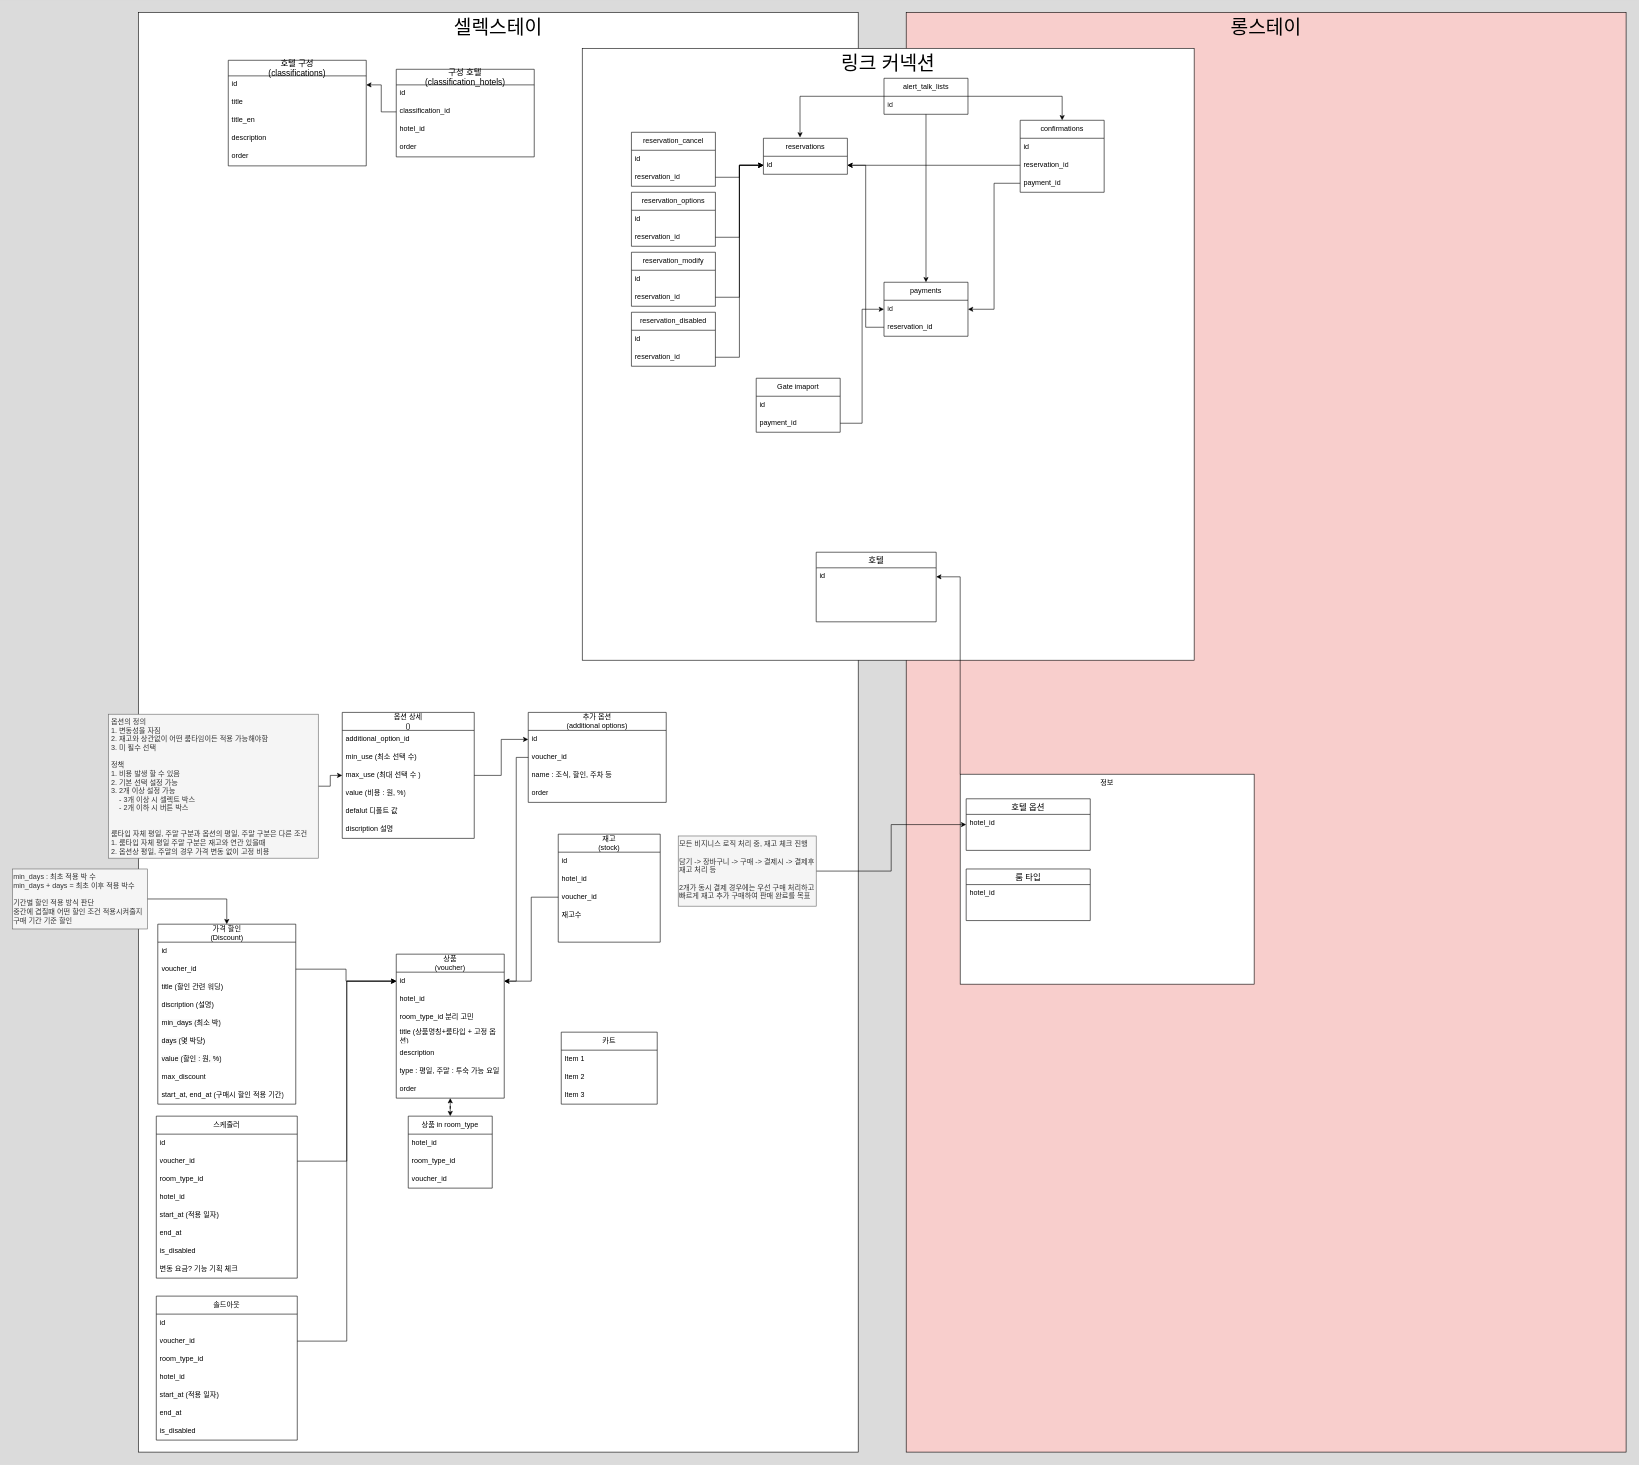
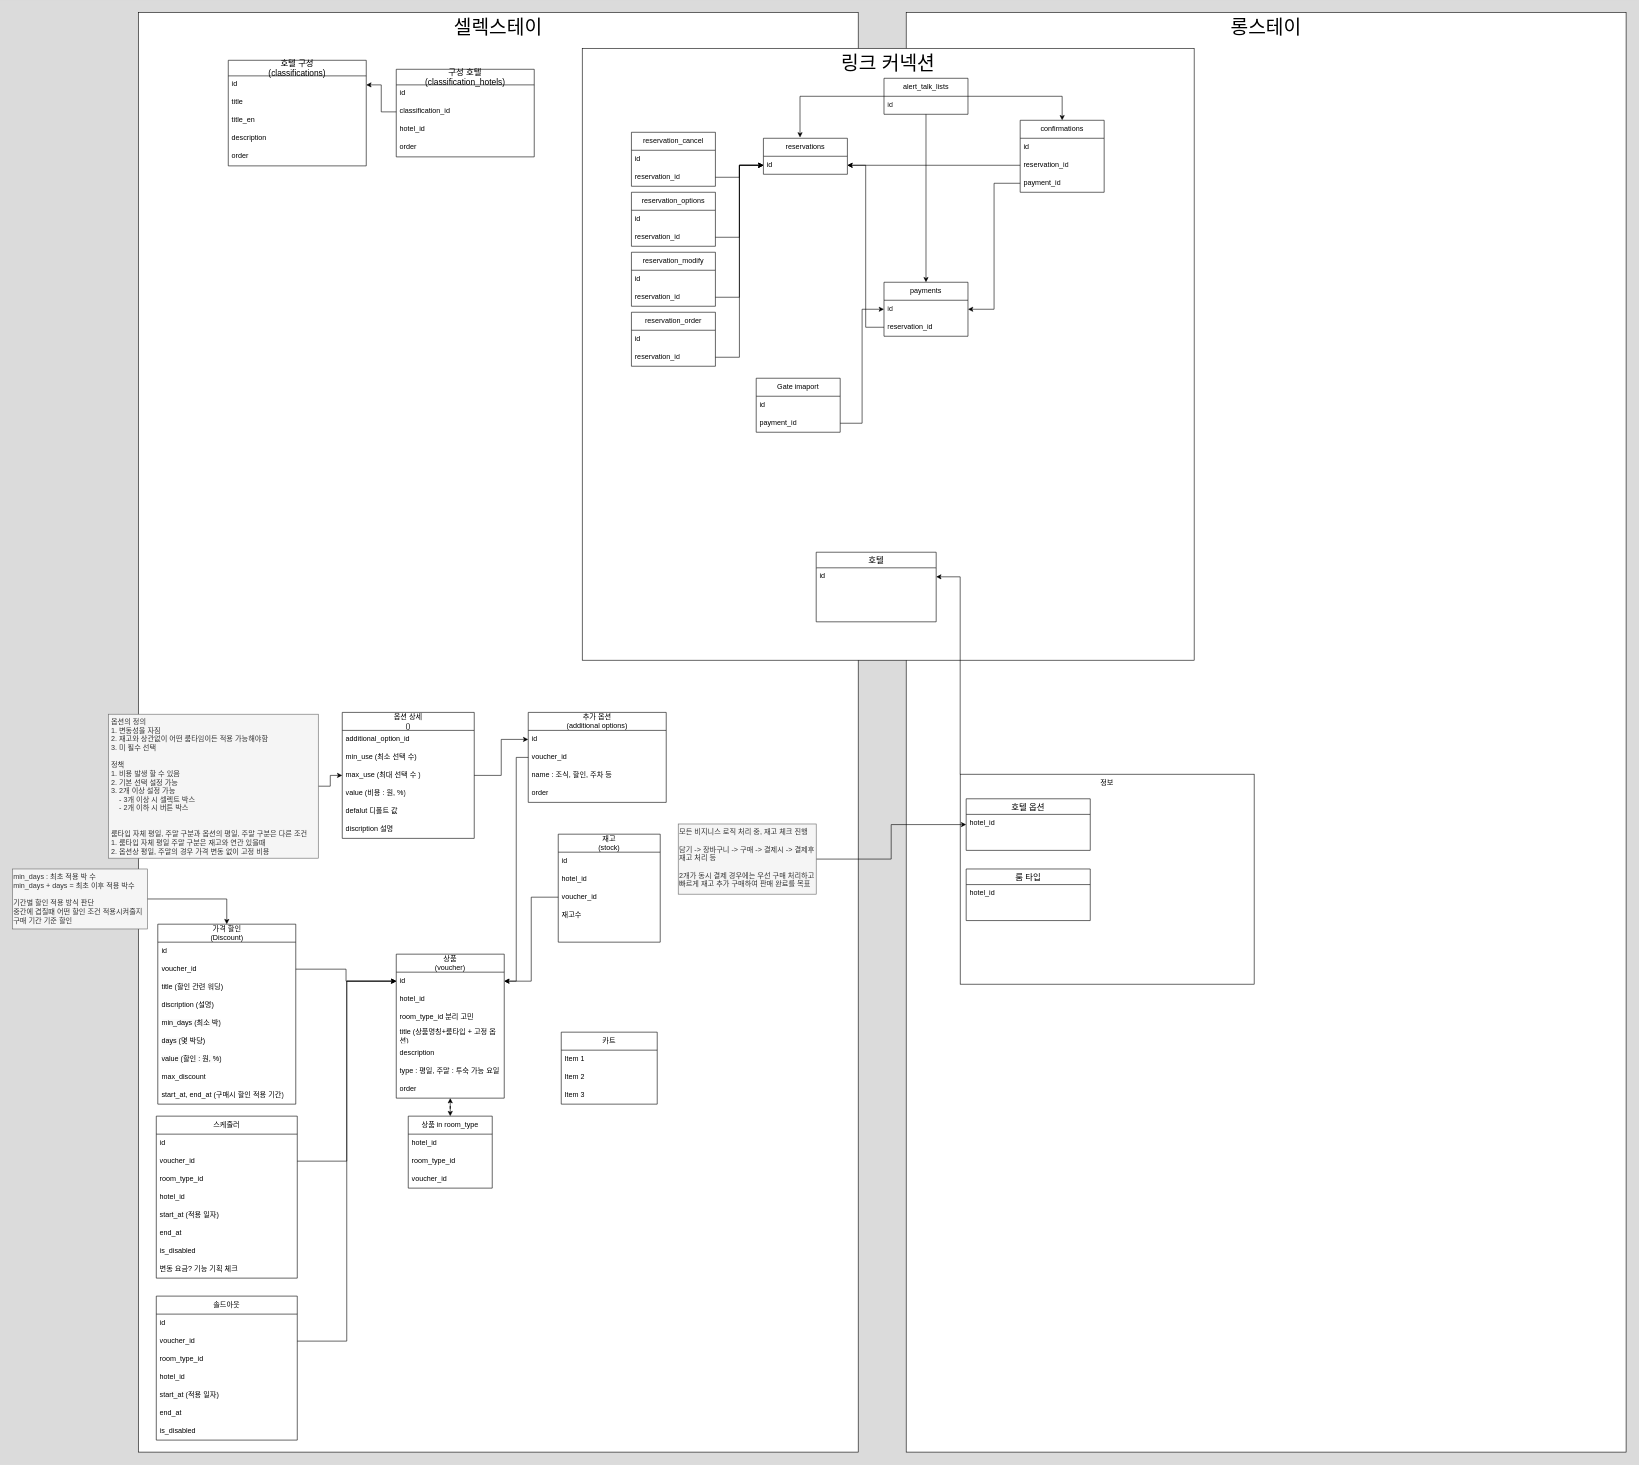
(674, 321) -> (674, 321)
(1266, 732) -> (1266, 732)
(747, 871) -> (747, 859)
